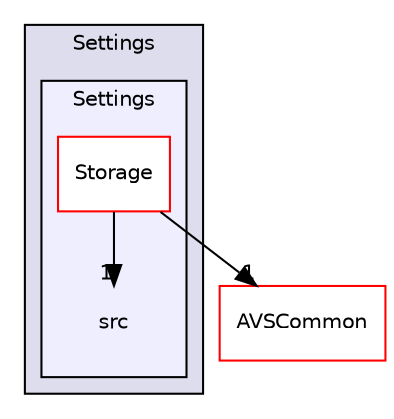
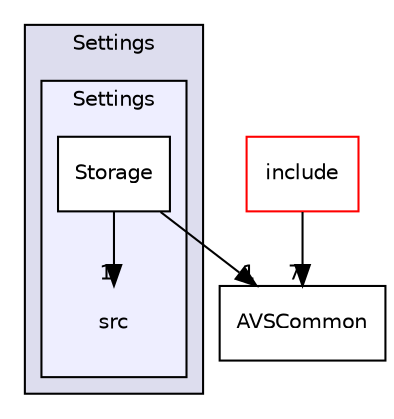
(114, 174) -> (114, 174)
none -> (303, 174)
(303, 323) -> (303, 323)
